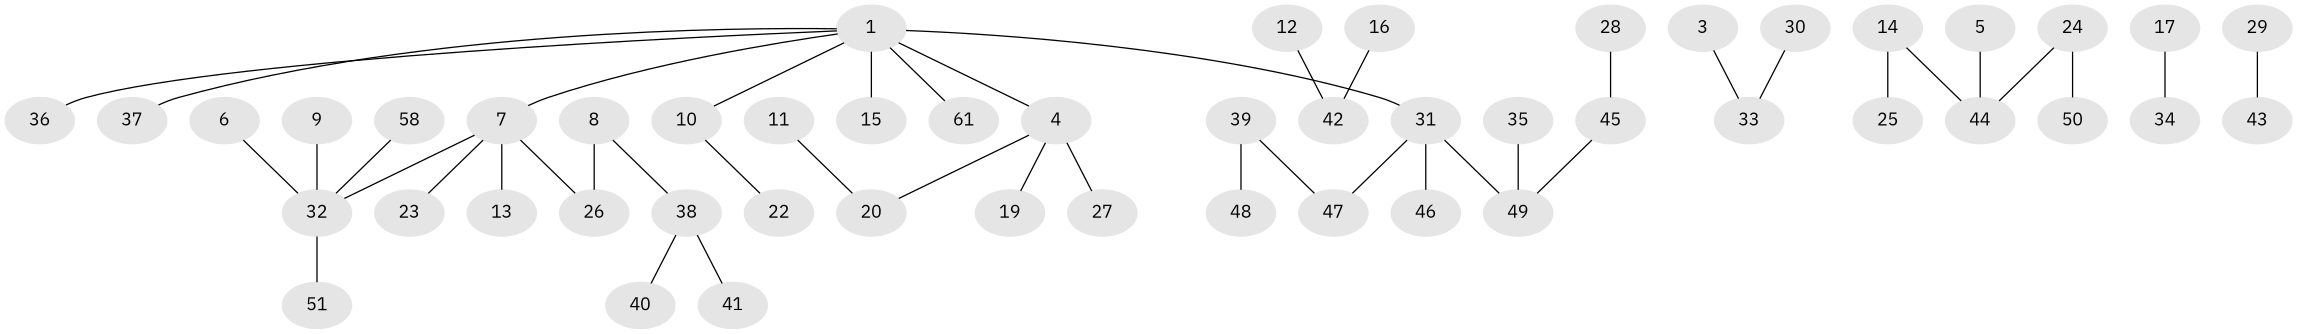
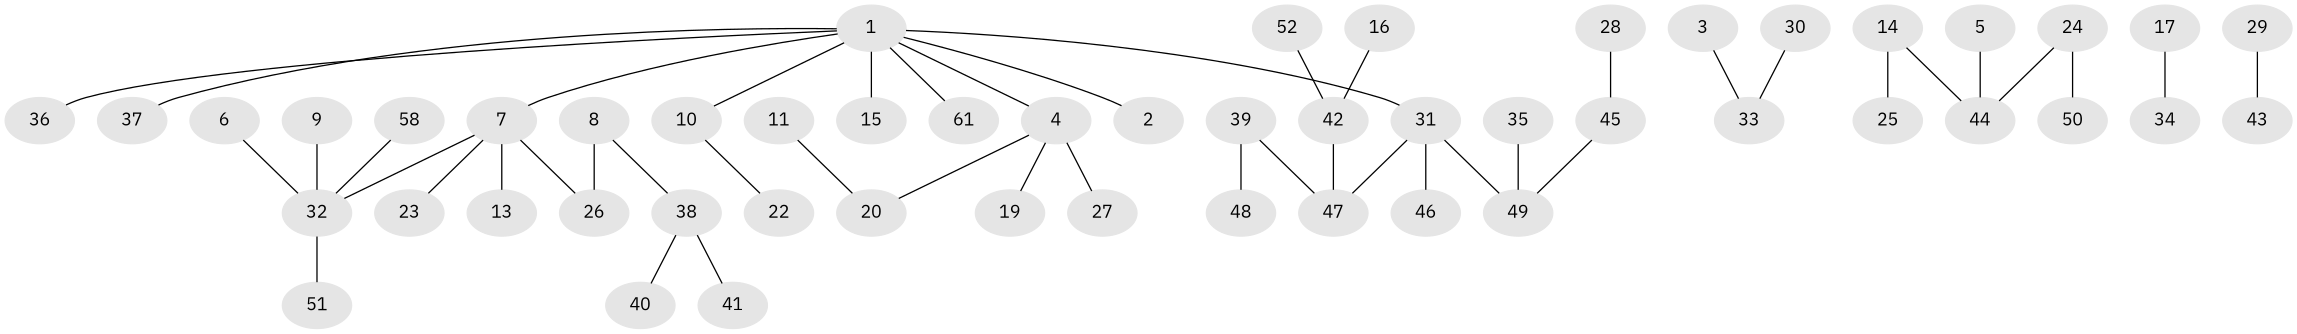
(1287, 28) -> (1287, 28)
none -> (1149, 121)
none -> (1333, 167)
